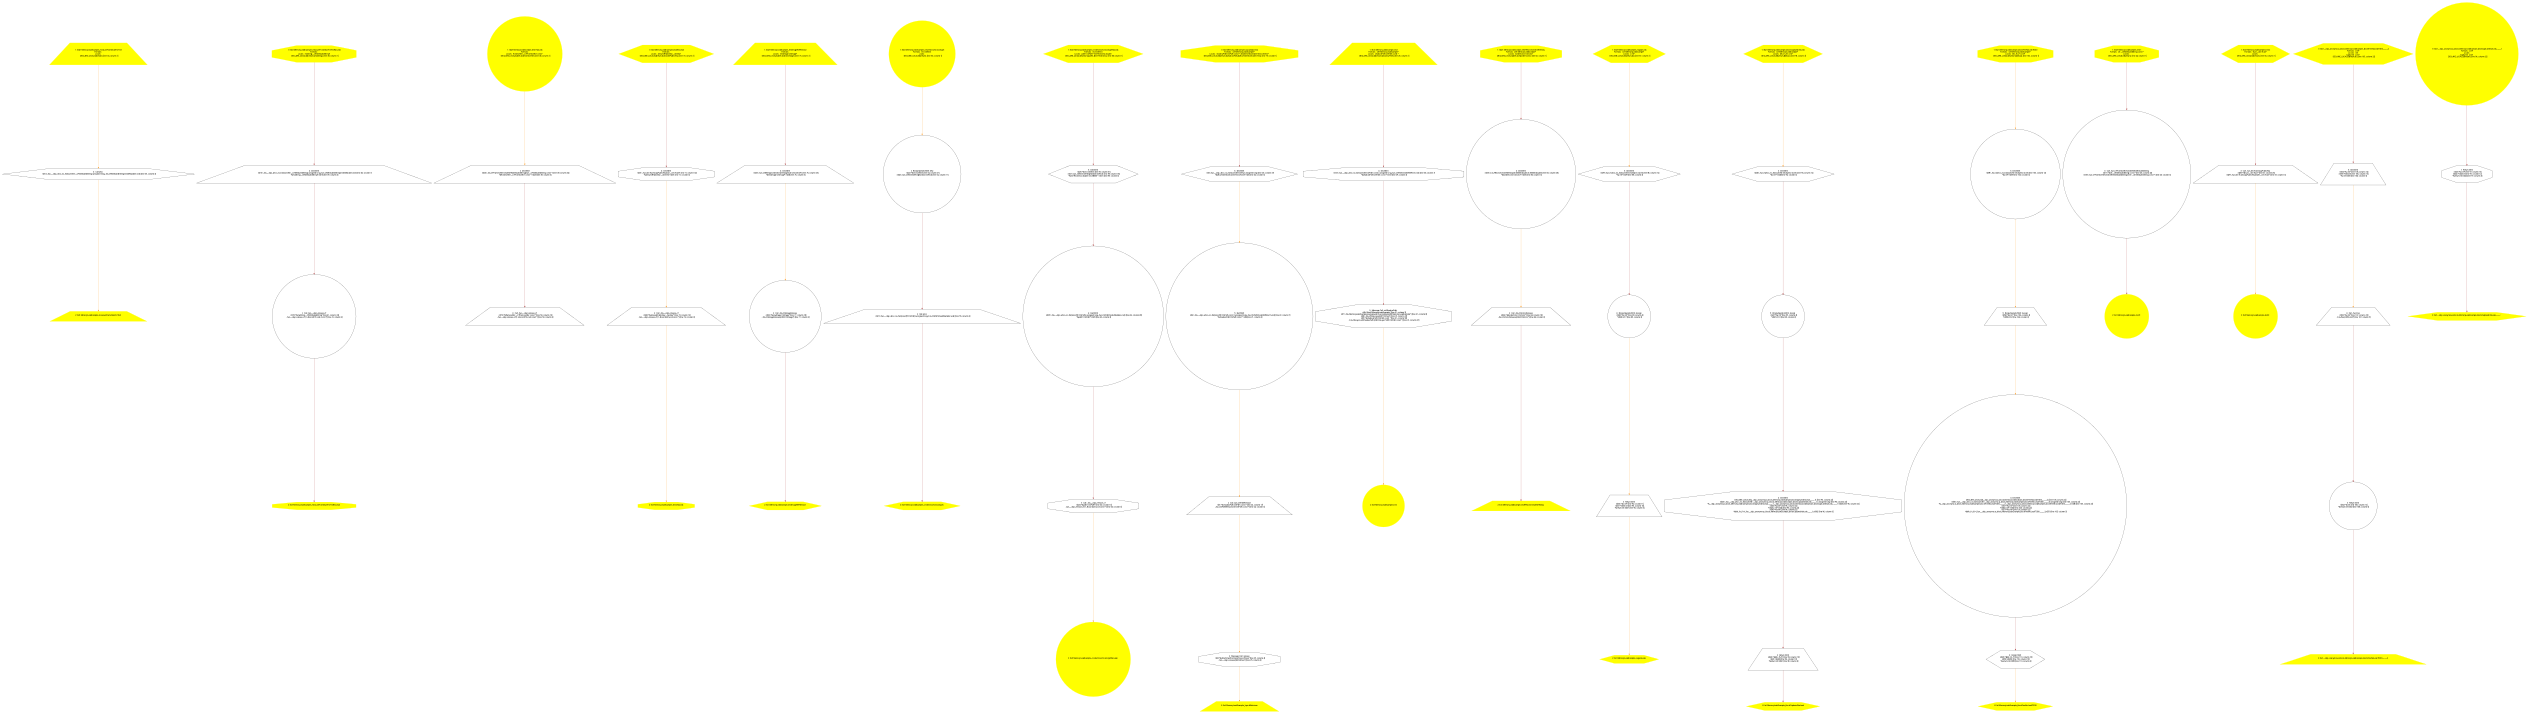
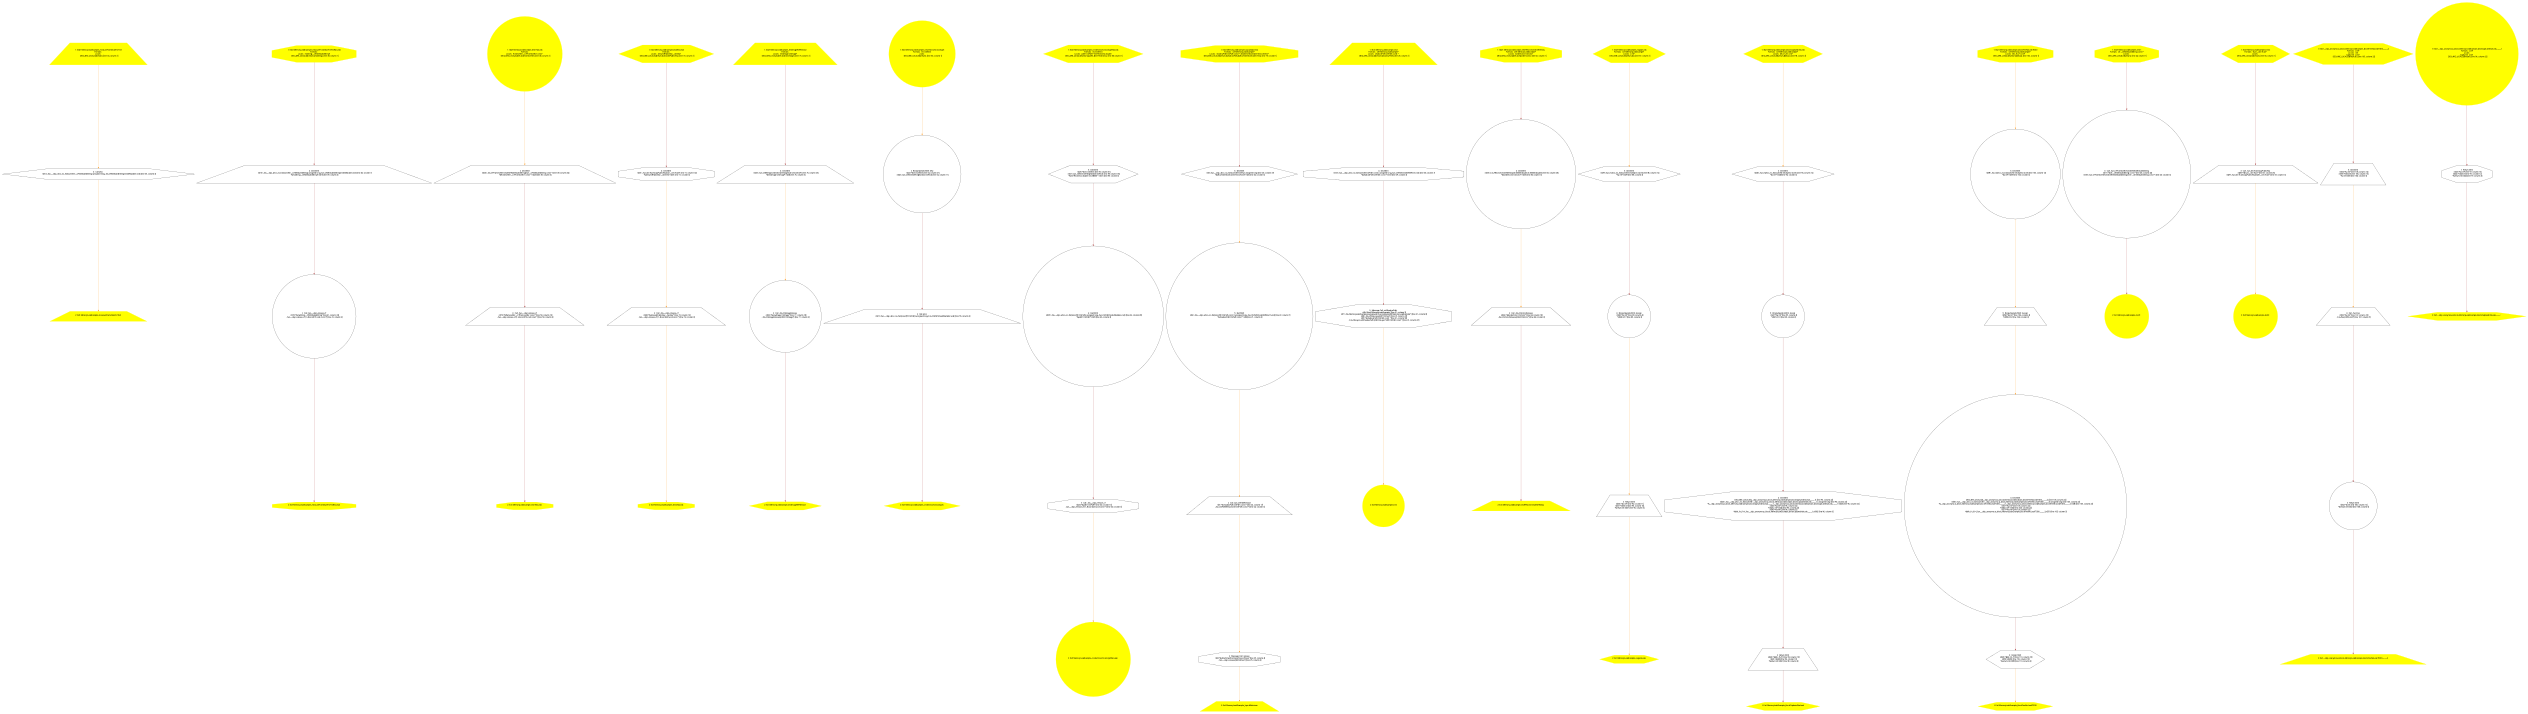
none -> (525, 506)
